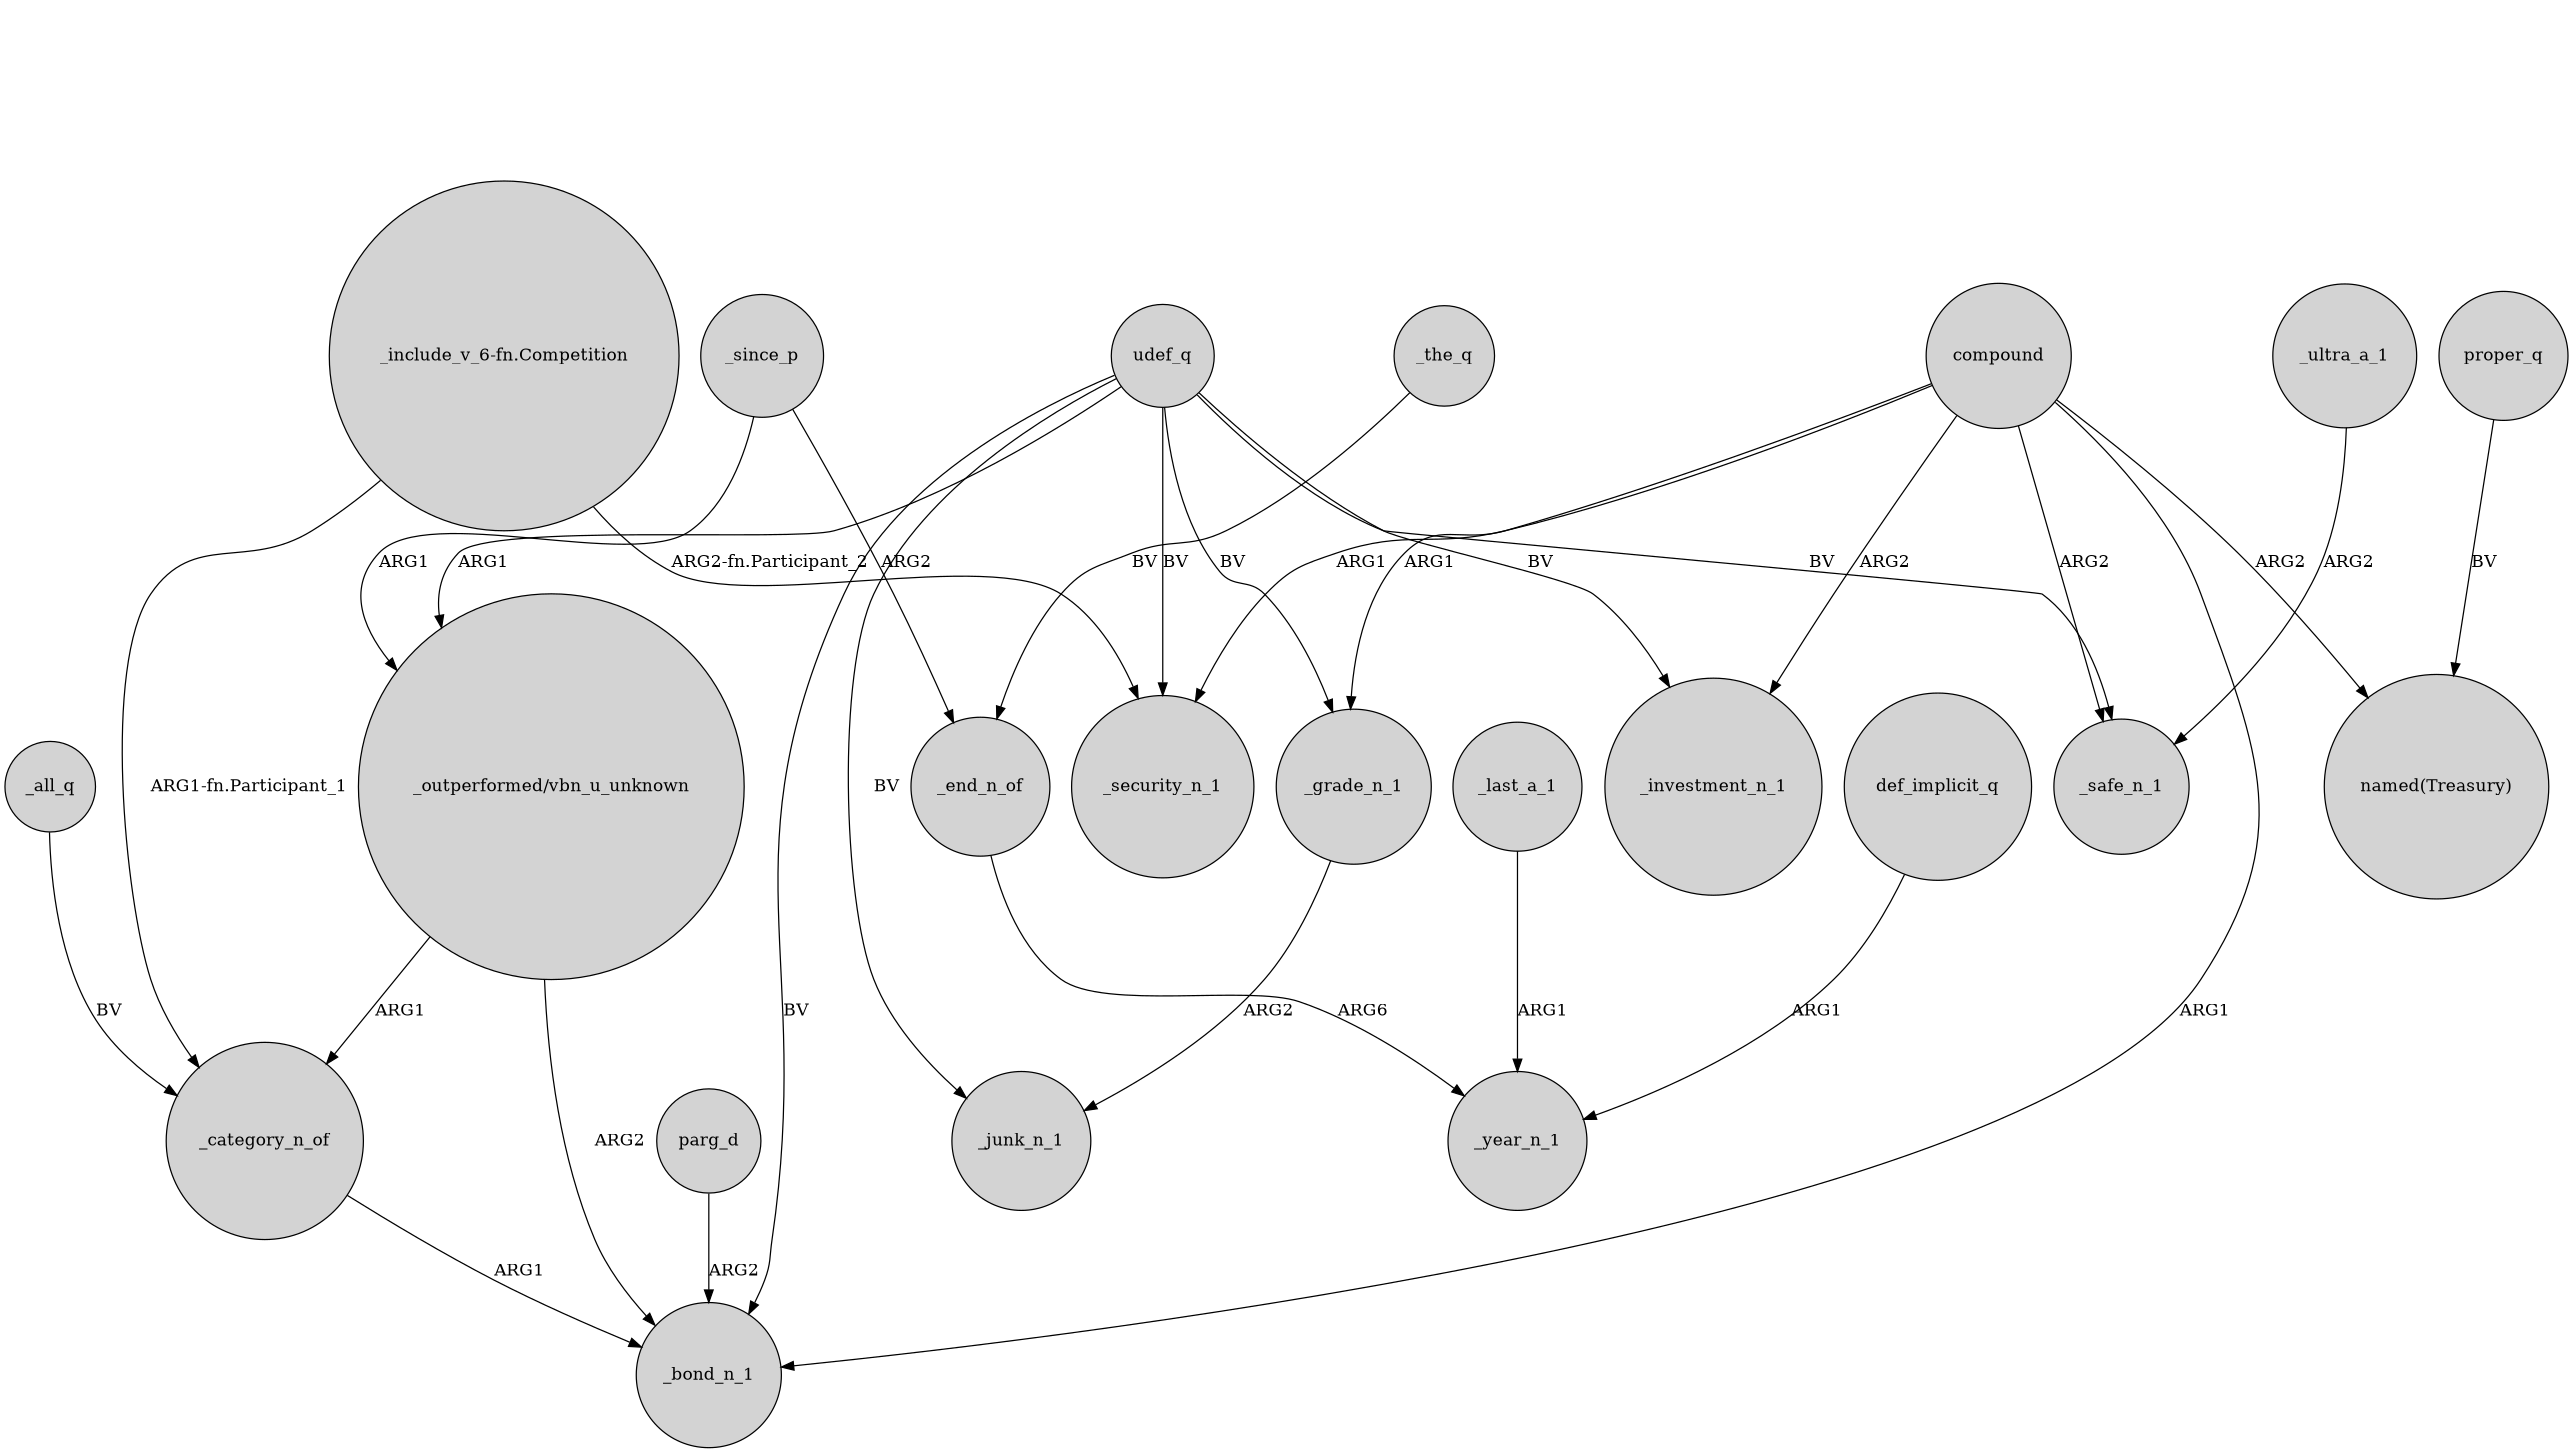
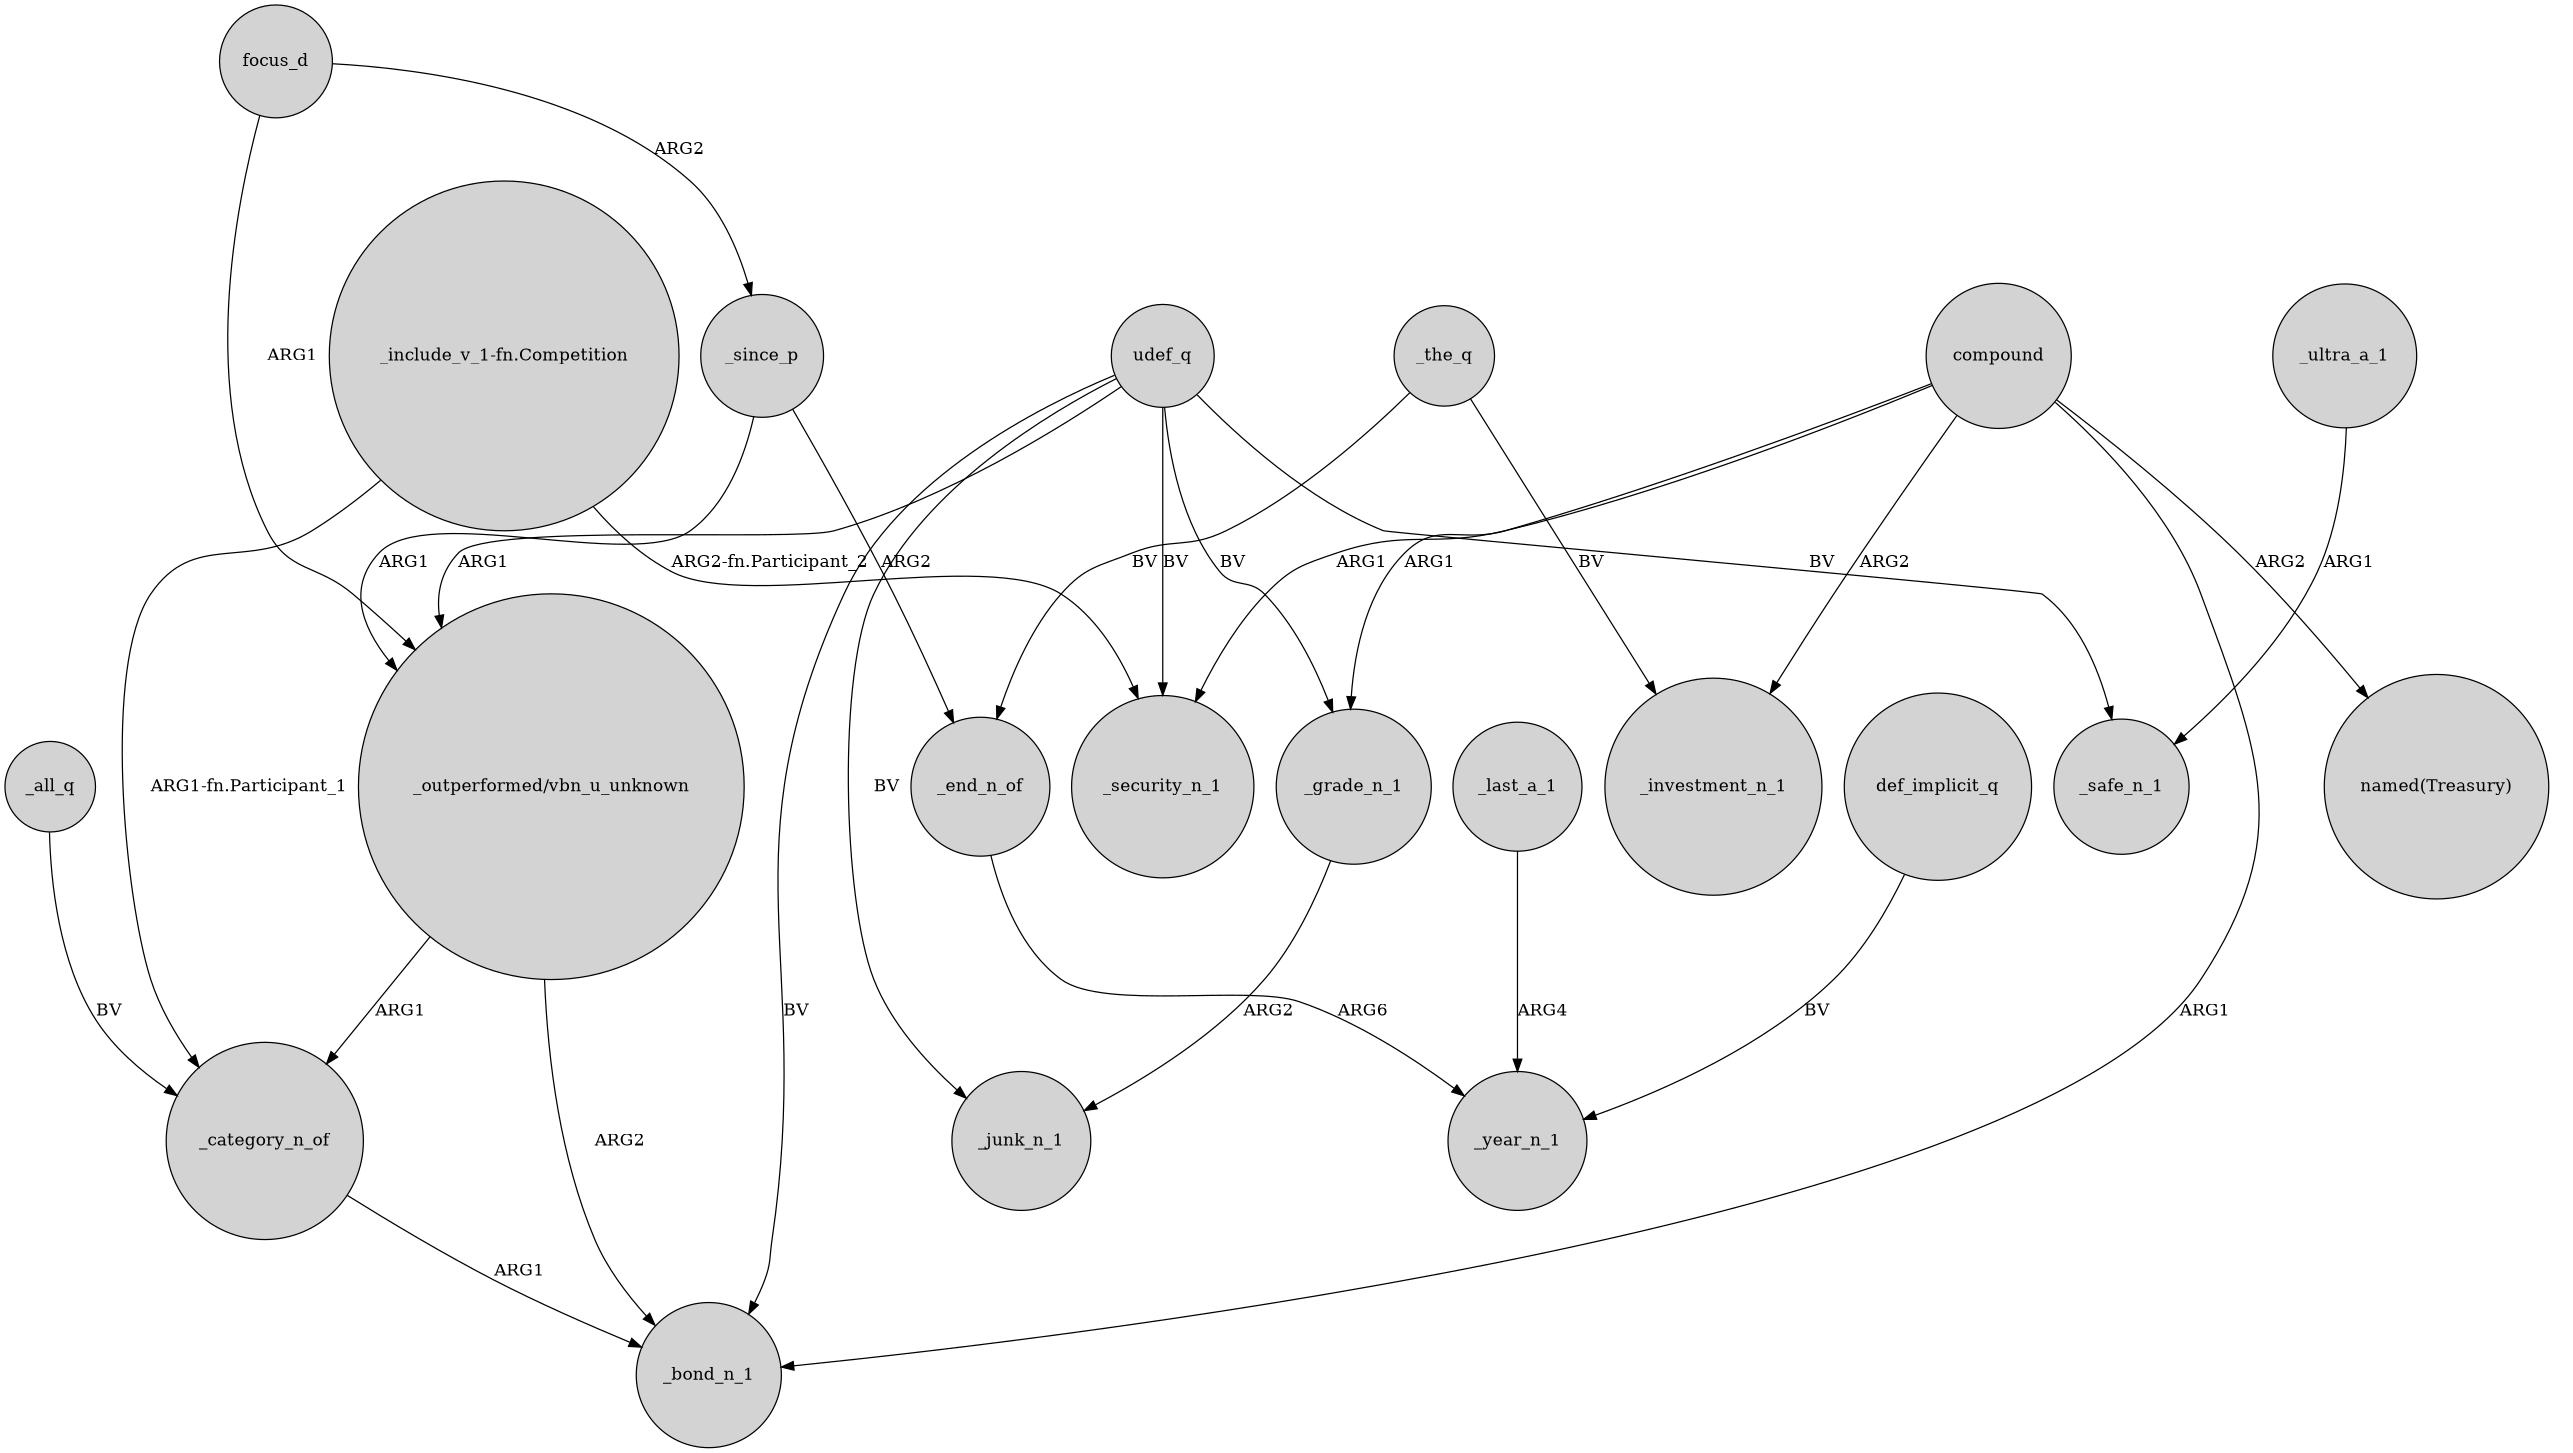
none -> (276, 61)
(504, 356) -> (504, 356)
(2504, 356) -> none
(1443, 549) -> (1555, 534)
(2349, 562) -> (2349, 562)
(2059, 568) -> none
(1543, 1011) -> (1543, 1011)
(1817, 1011) -> (1817, 1011)
(709, 1141) -> none
